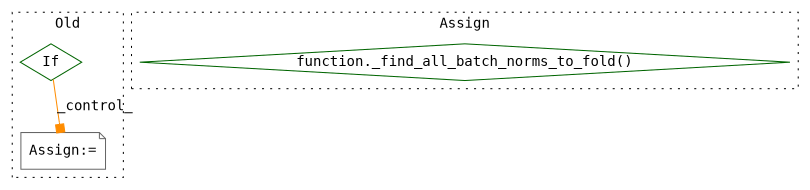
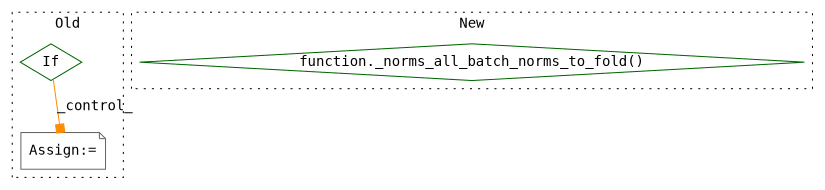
(465, 24) -> (472, 24)
(465, 62) -> (472, 62)
